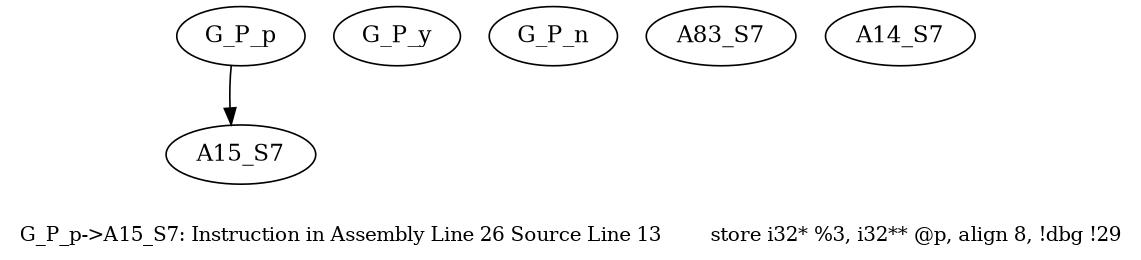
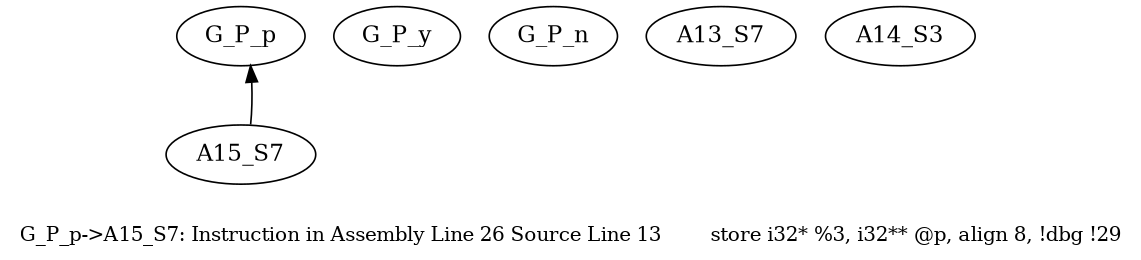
(721, 36) -> (721, 36)
(900, 36) -> (900, 36)
(230, 87) -> (252, 103)
